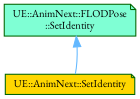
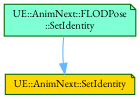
(77, 61) -> (63, 50)
